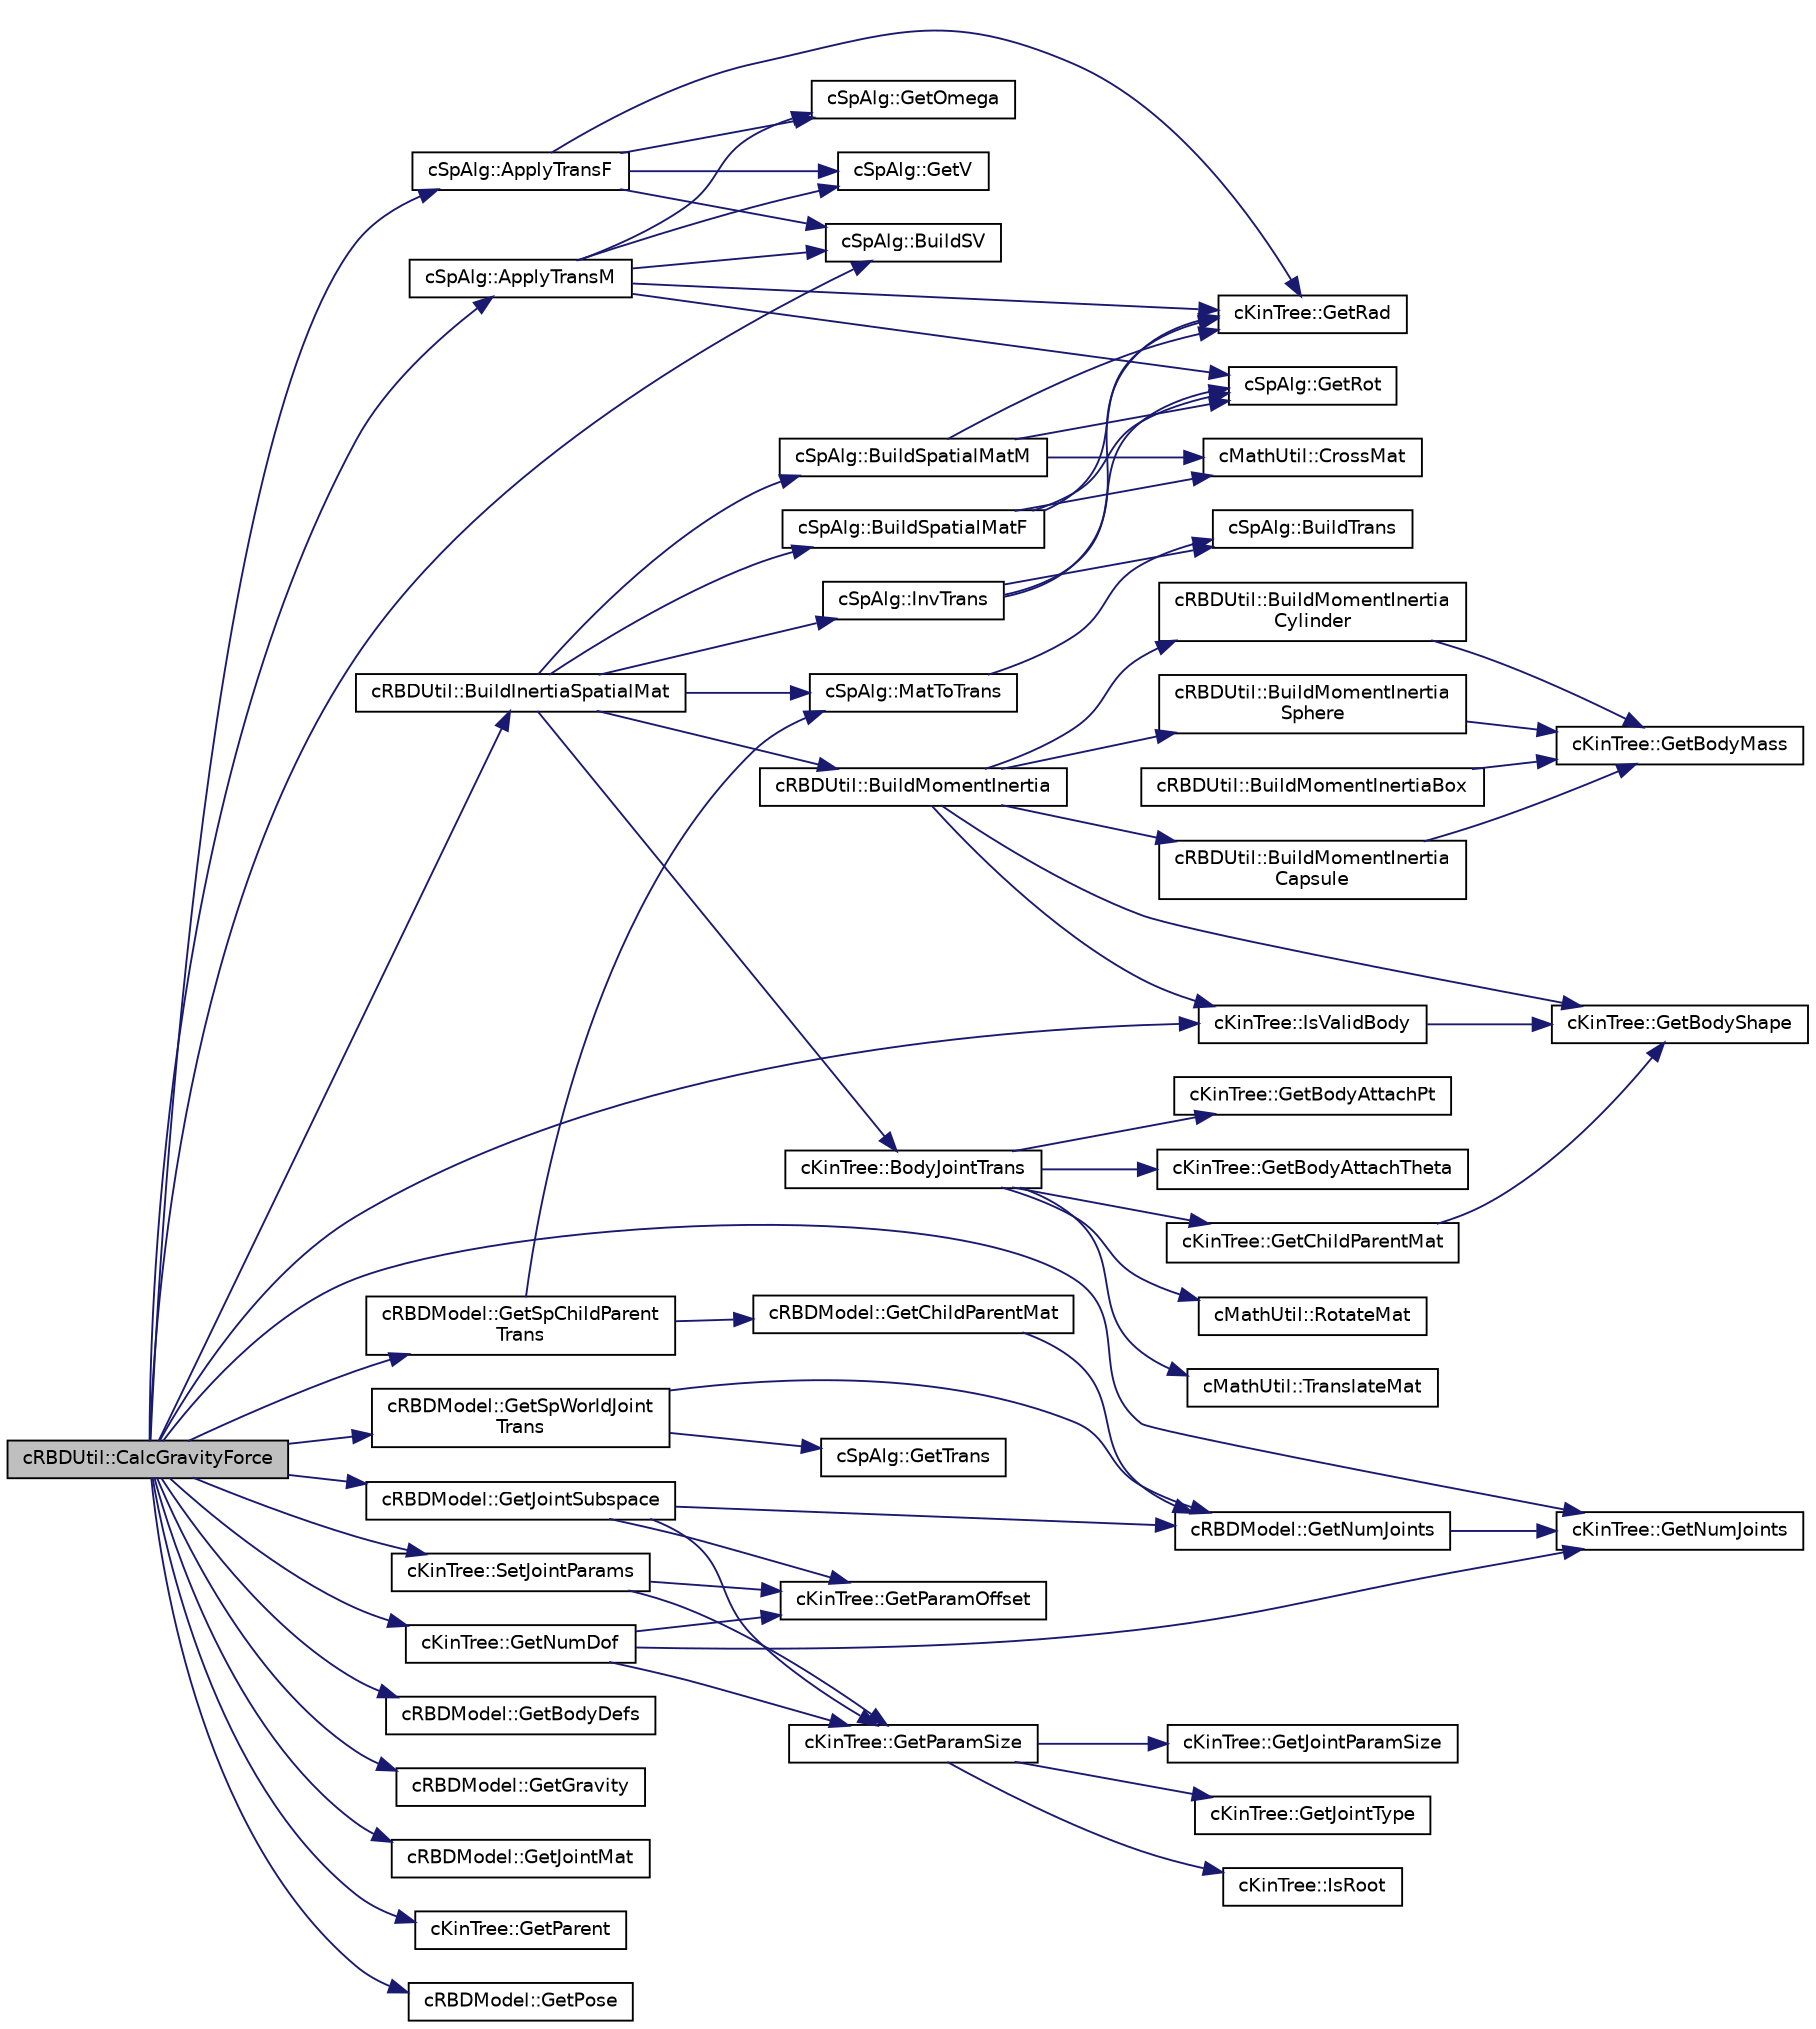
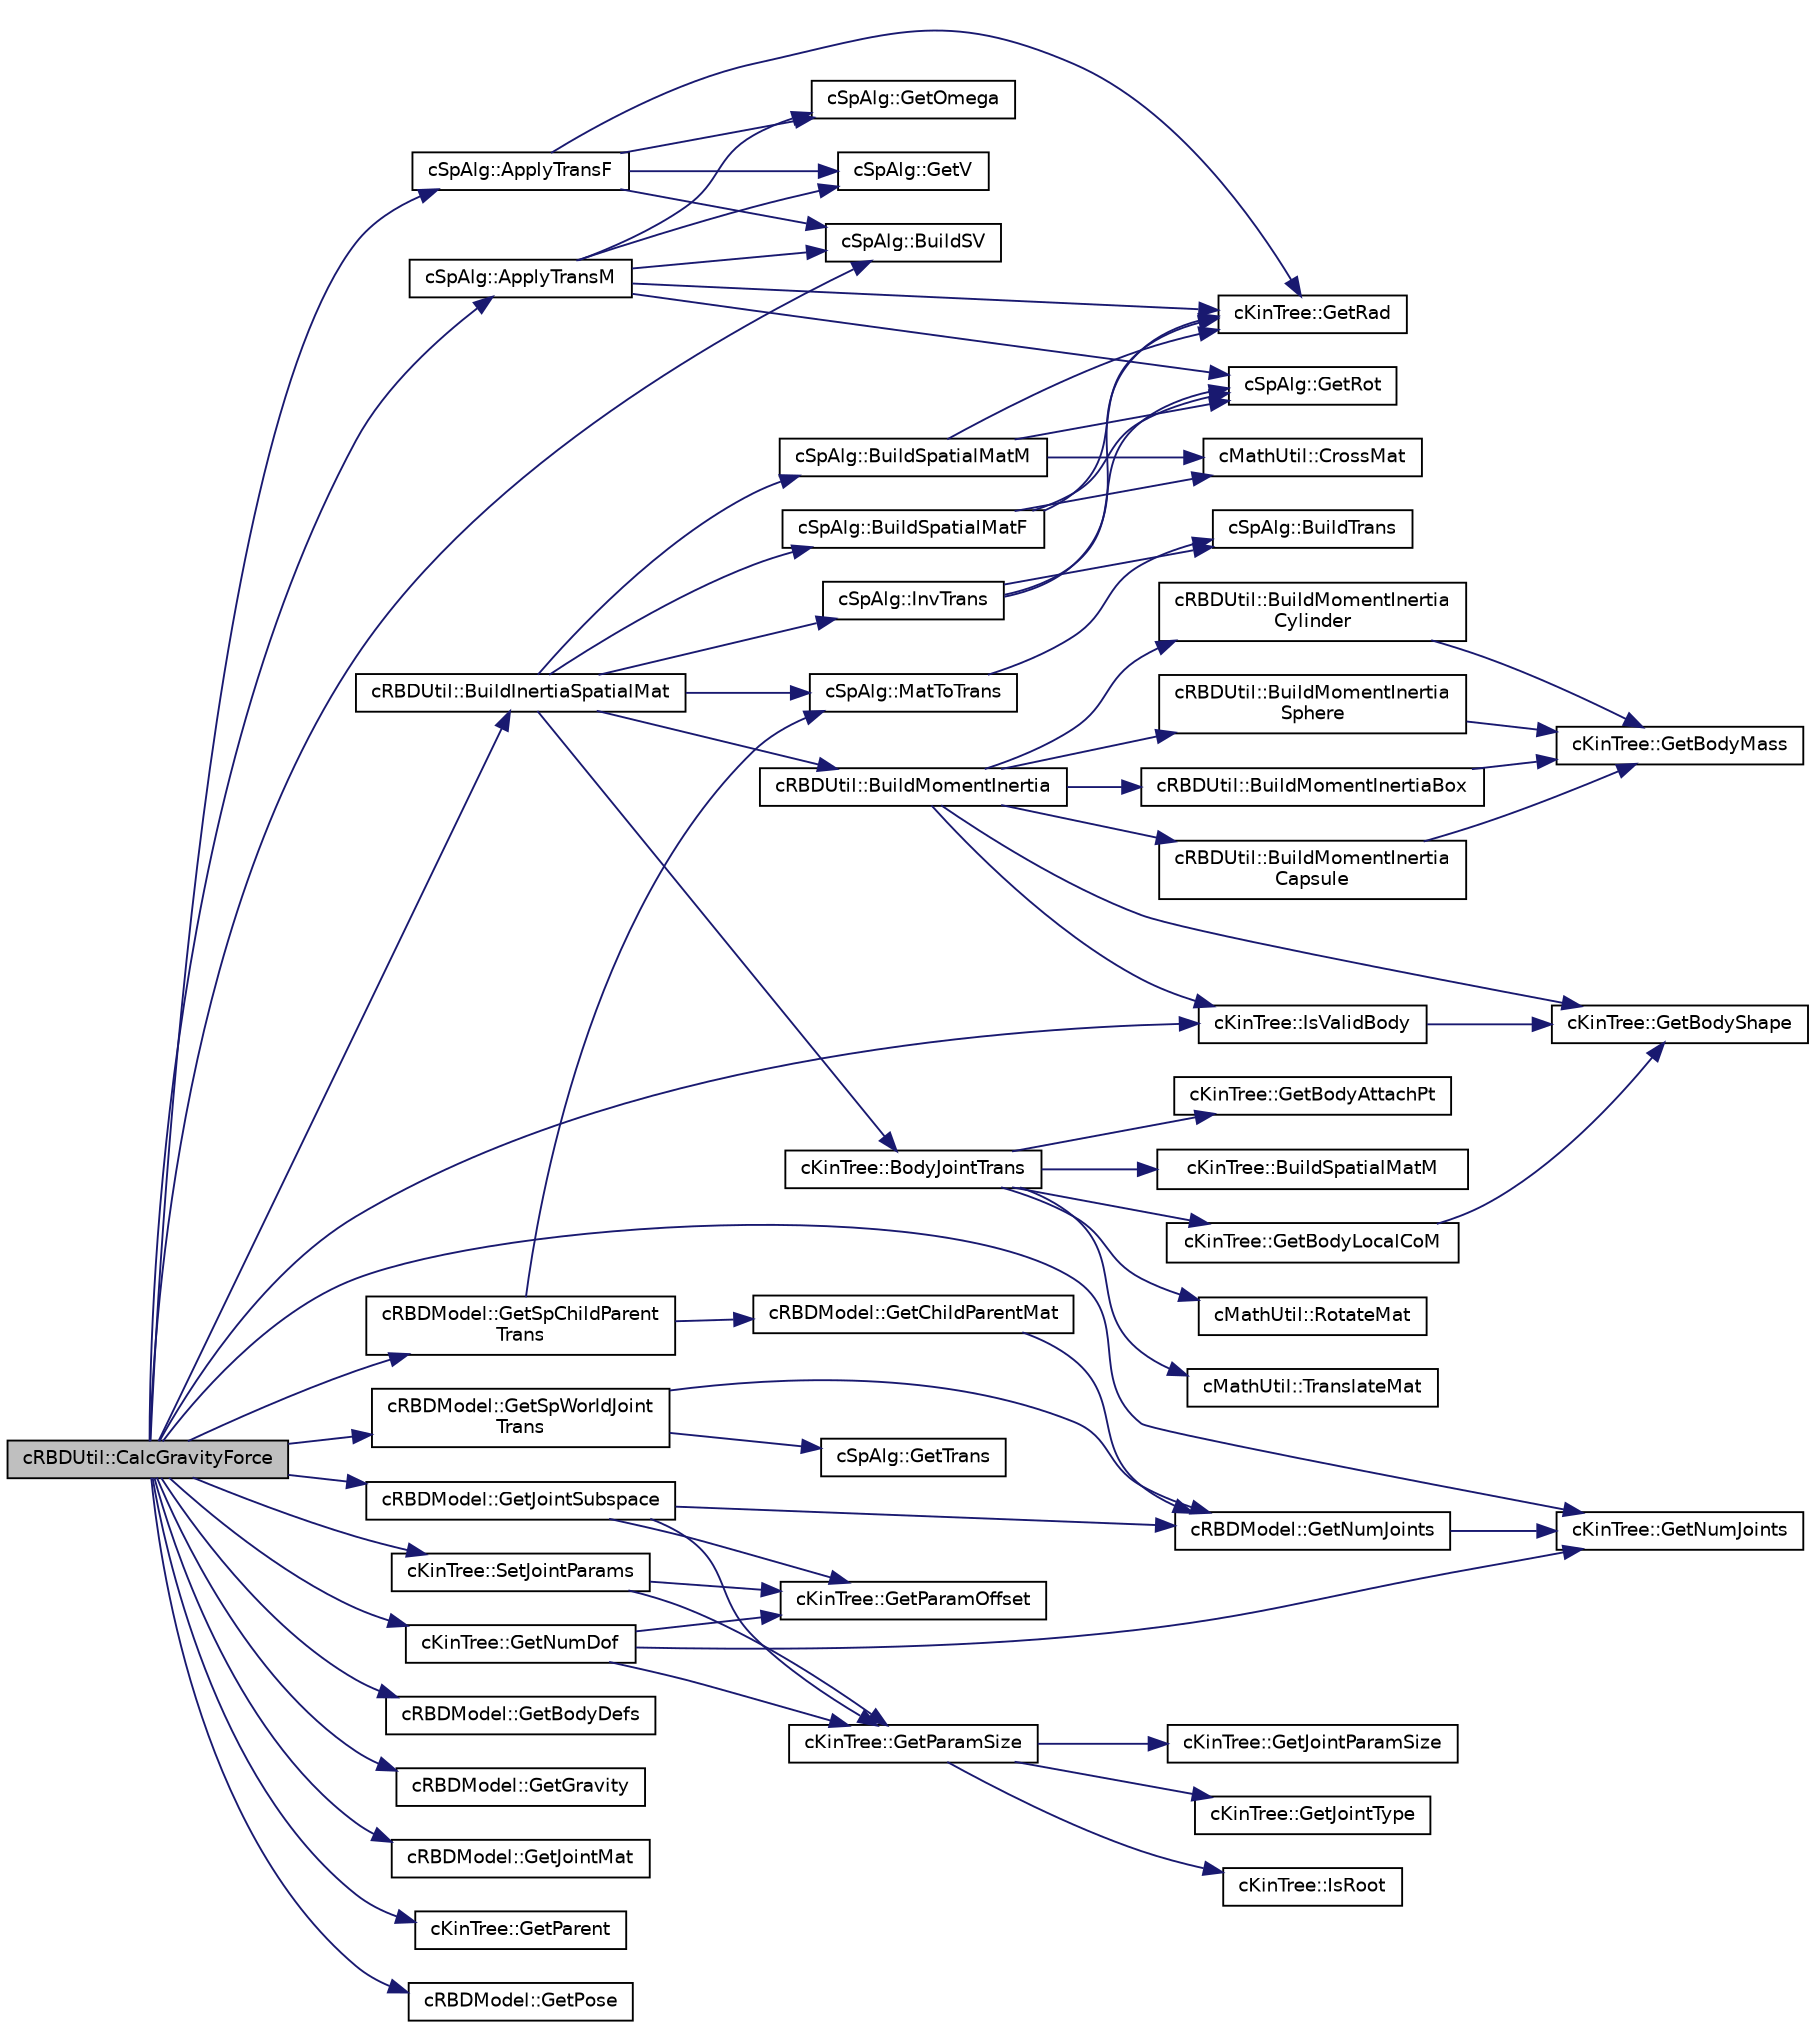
none -> (1094, 787)
(1313, 1169) -> (1313, 1169)
(1313, 1243) -> (1313, 1243)
